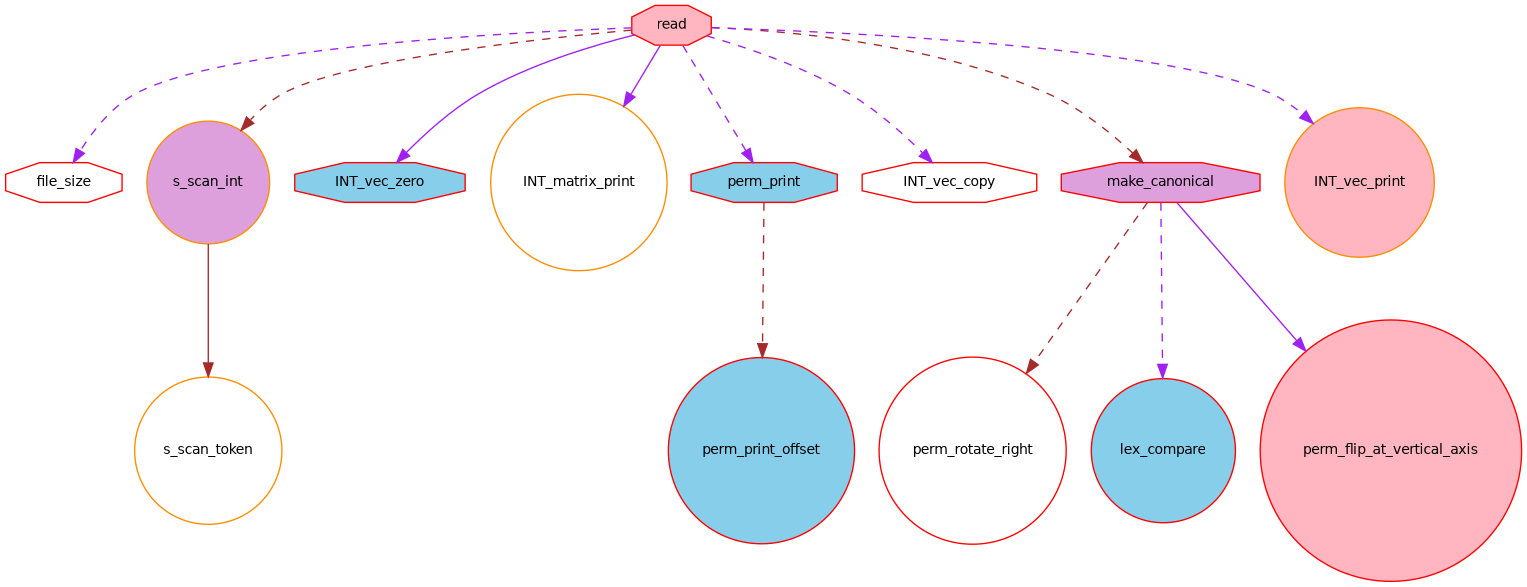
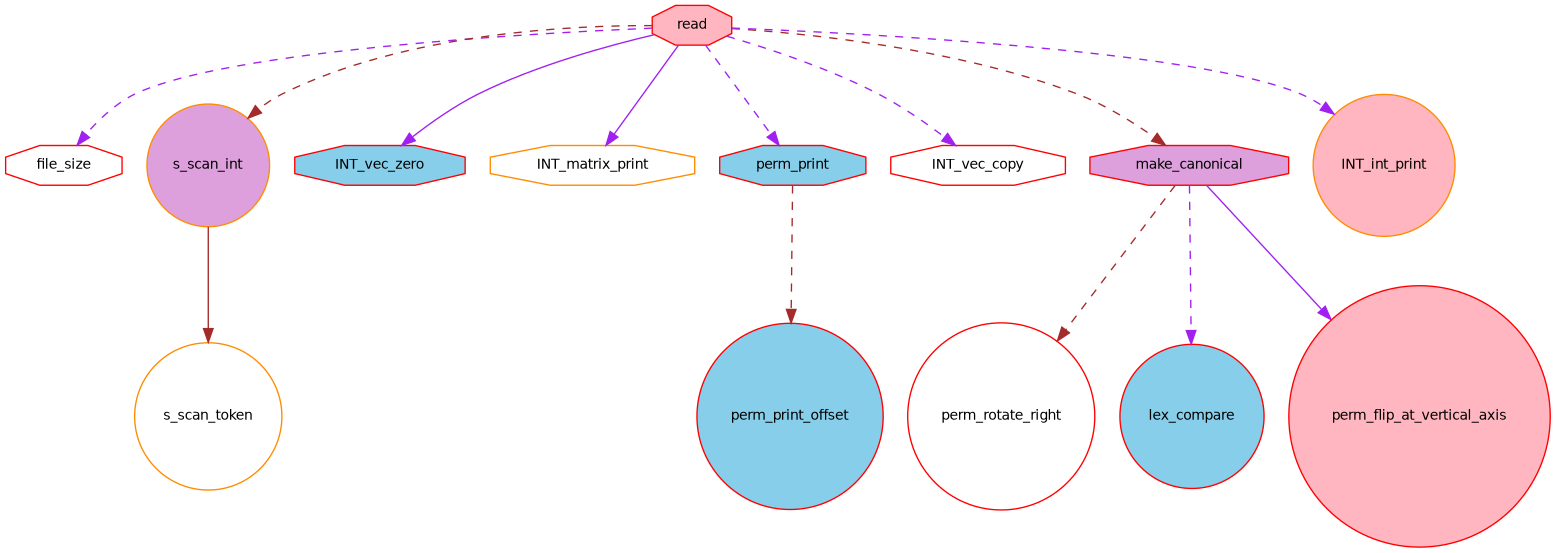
(579, 182) -> (592, 165)
(1360, 182) -> (1384, 165)
